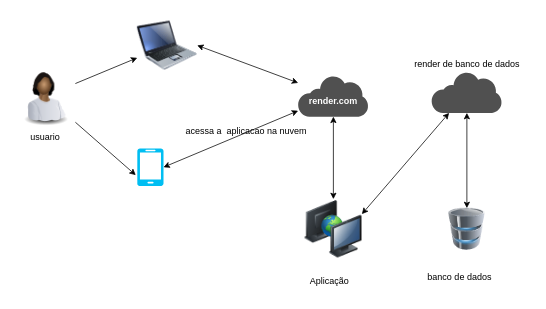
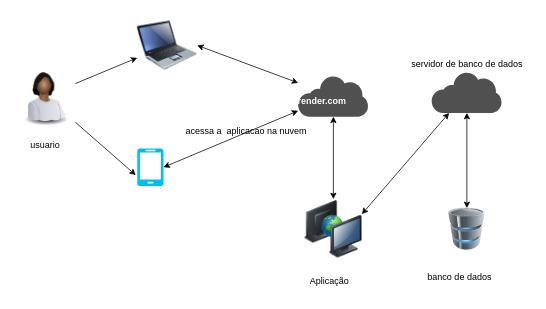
(467, 64) -> (467, 64)
(333, 102) -> (322, 102)
(45, 137) -> (45, 145)
